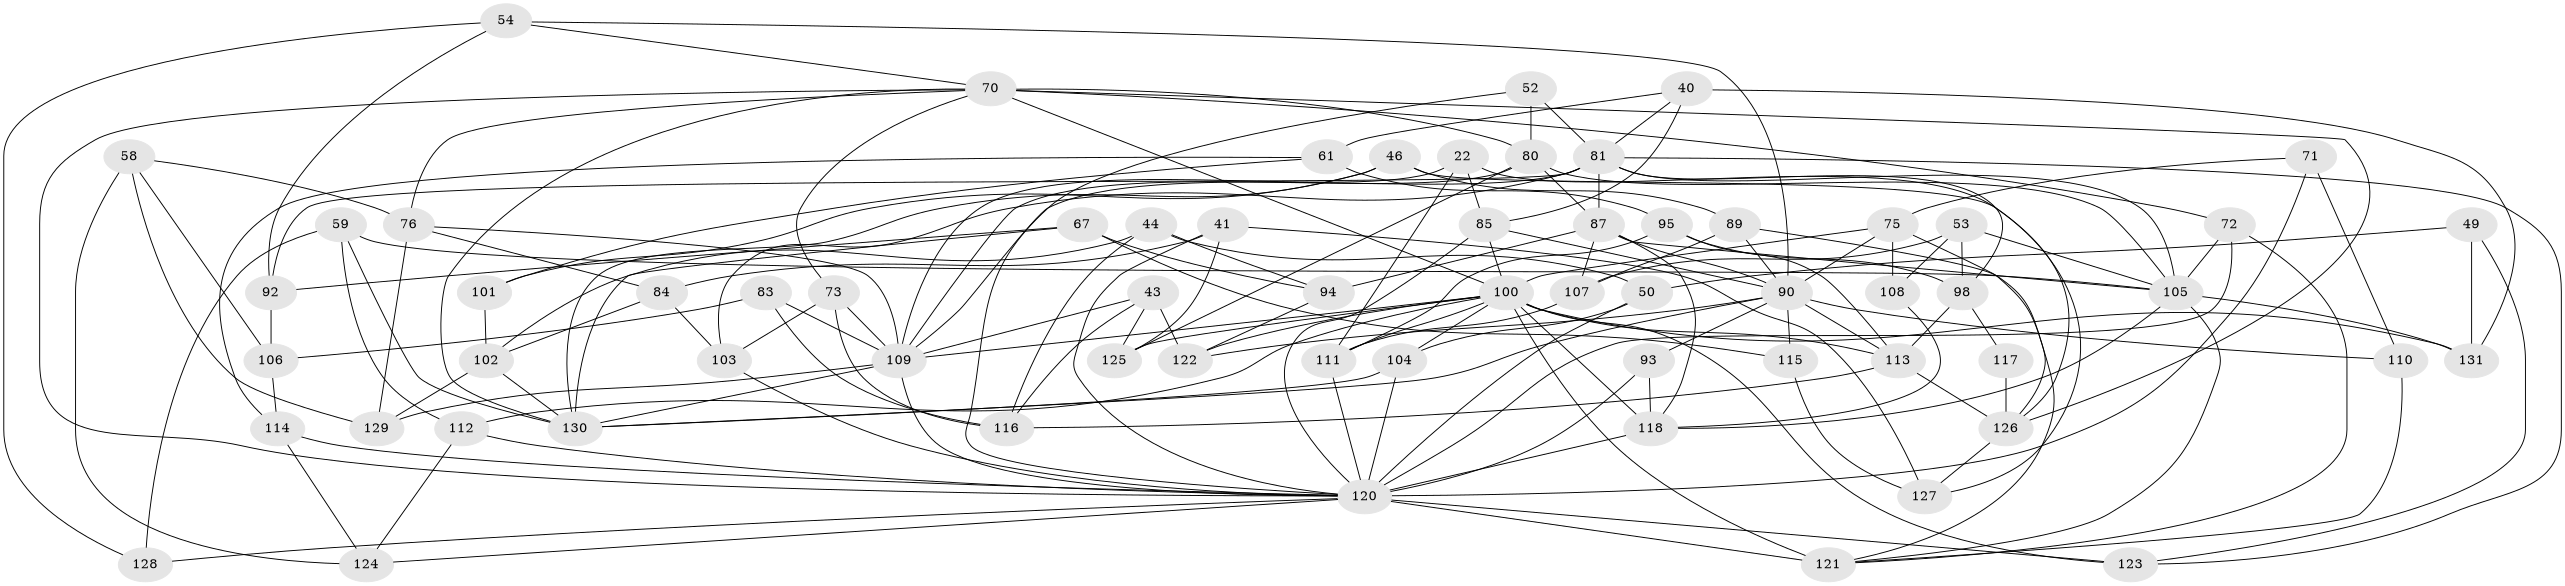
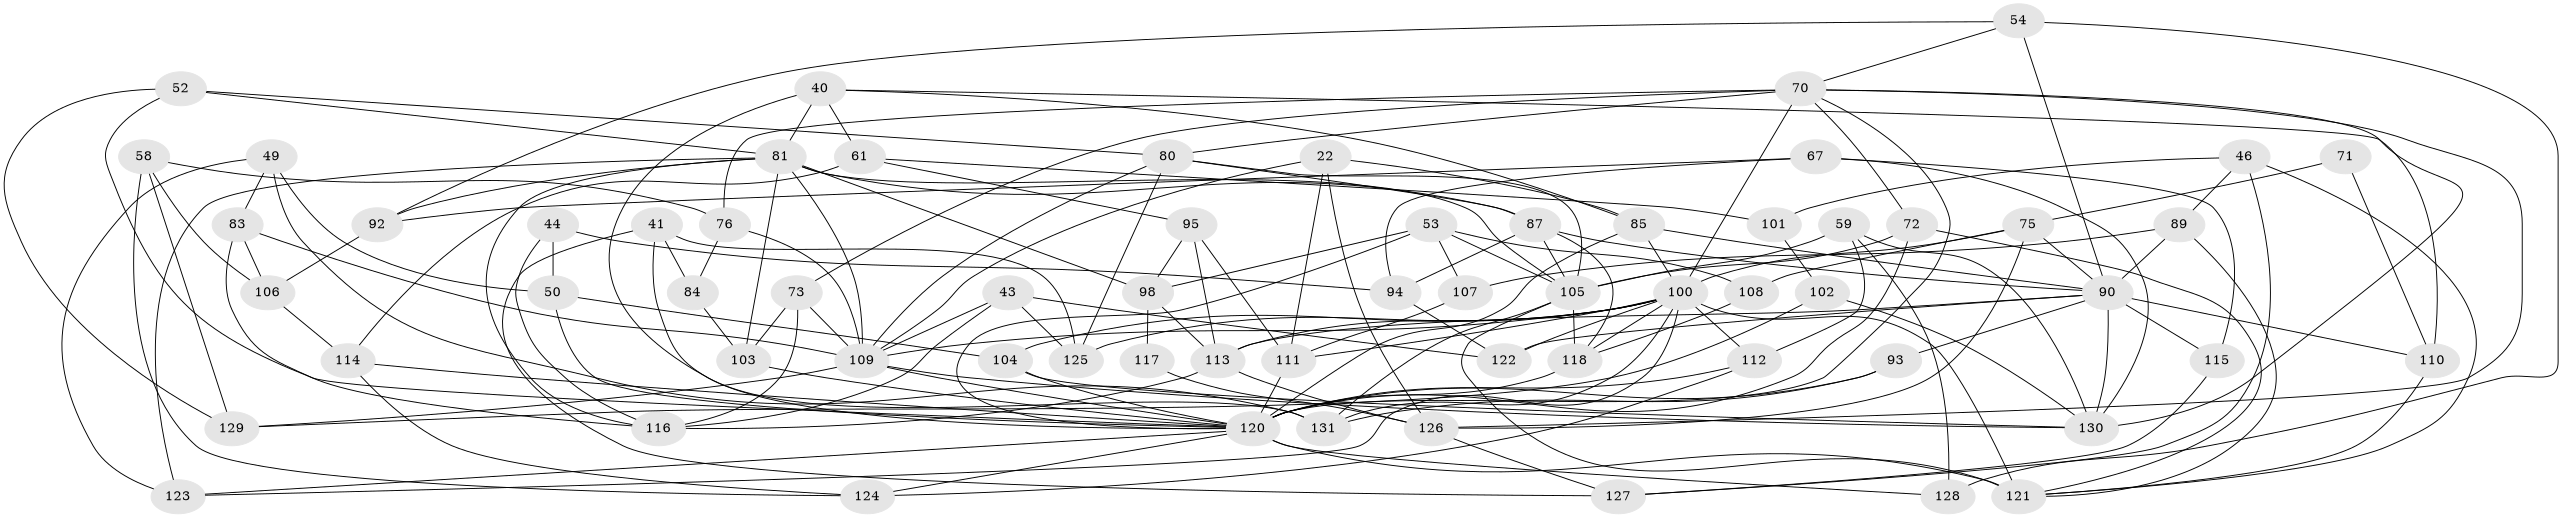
none -> (1723, 109)
none -> (251, 197)
(912, 215) -> (2427, 428)
none -> (501, 232)
(873, 255) -> none
(1588, 259) -> none
(394, 318) -> (23, 245)
(545, 338) -> none
(1650, 392) -> (1613, 401)
(1941, 467) -> (1054, 319)
